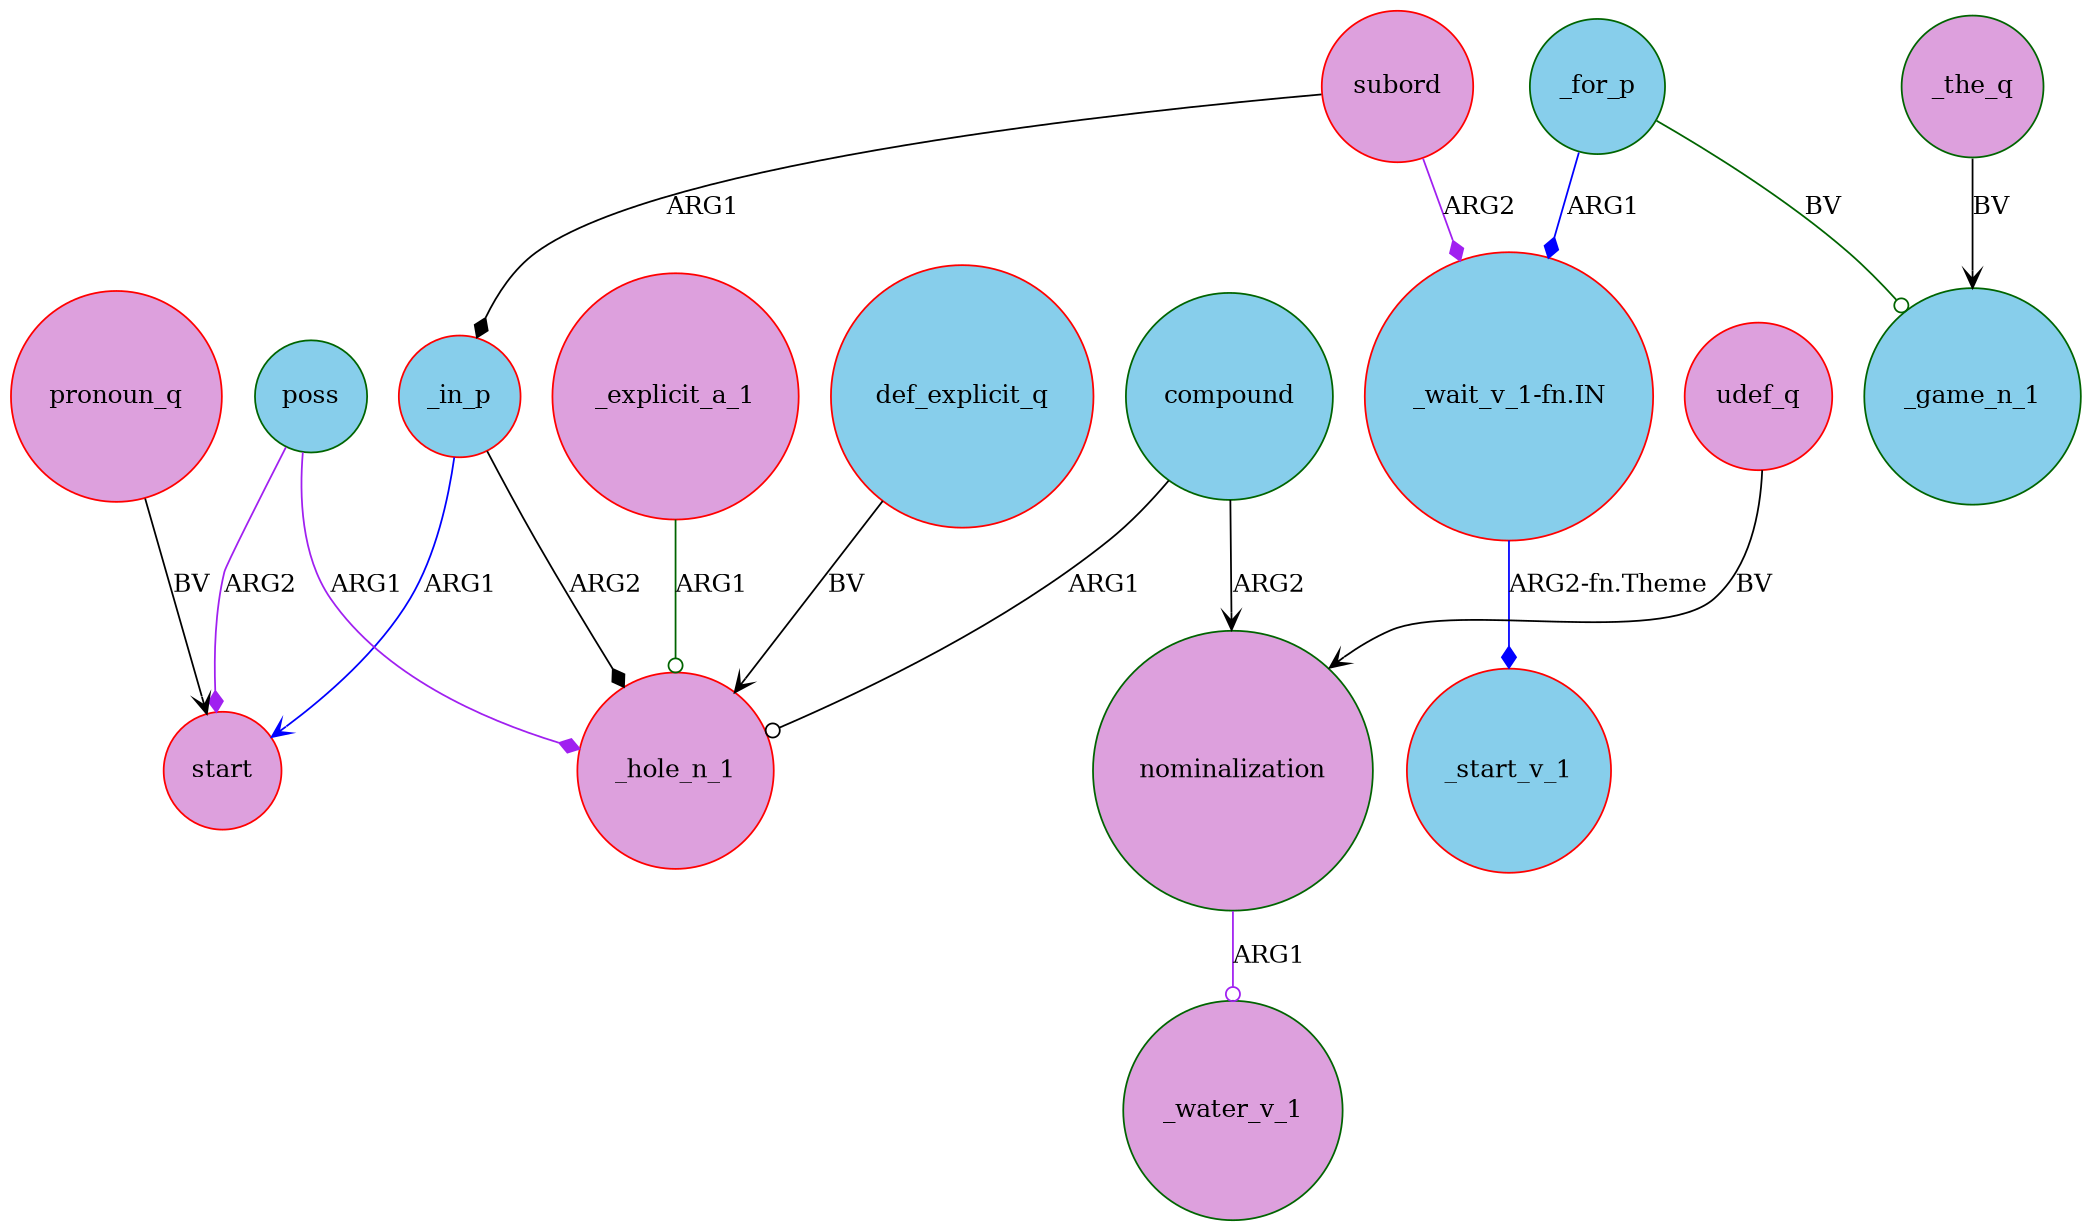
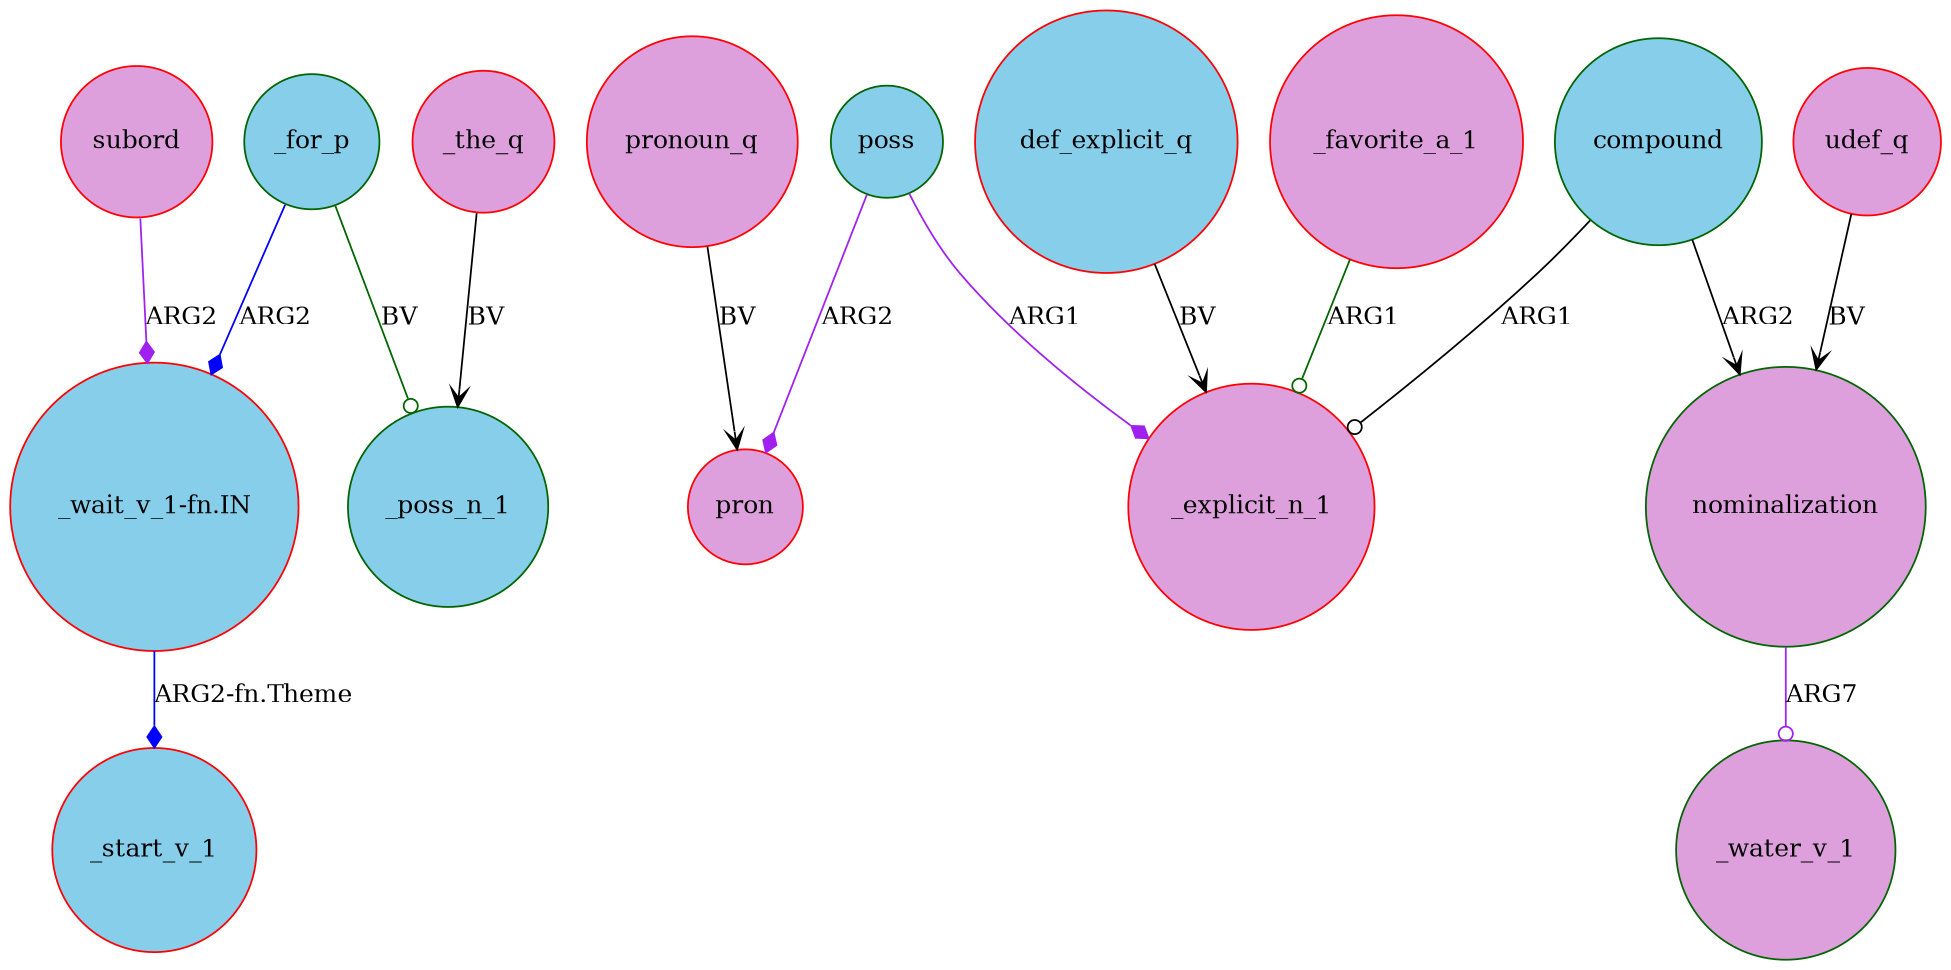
(1973, 87) -> (483, 142)
(1604, 208) -> (276, 318)
(460, 396) -> none
(676, 396) -> (1397, 142)
(1973, 396) -> (448, 507)
(223, 771) -> (745, 507)
(676, 771) -> (1251, 507)
(1269, 956) -> (1822, 696)
